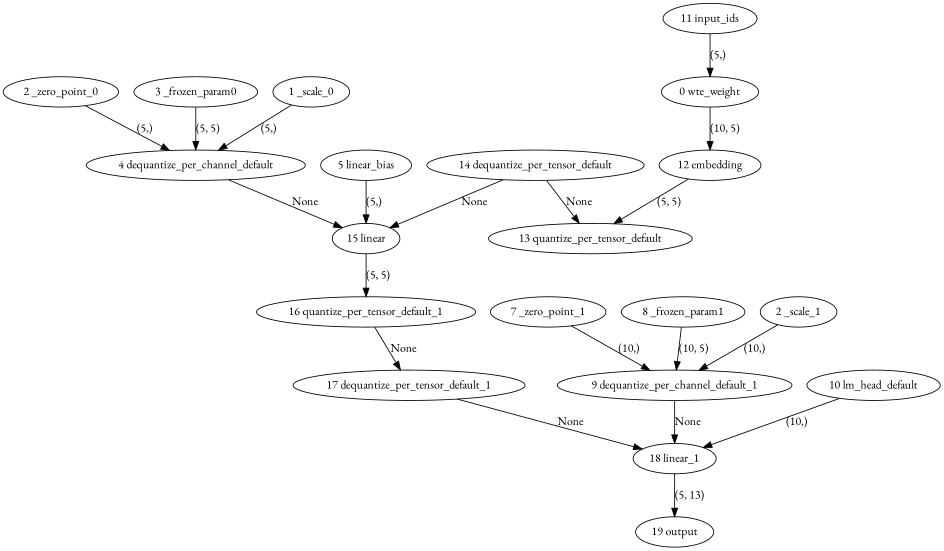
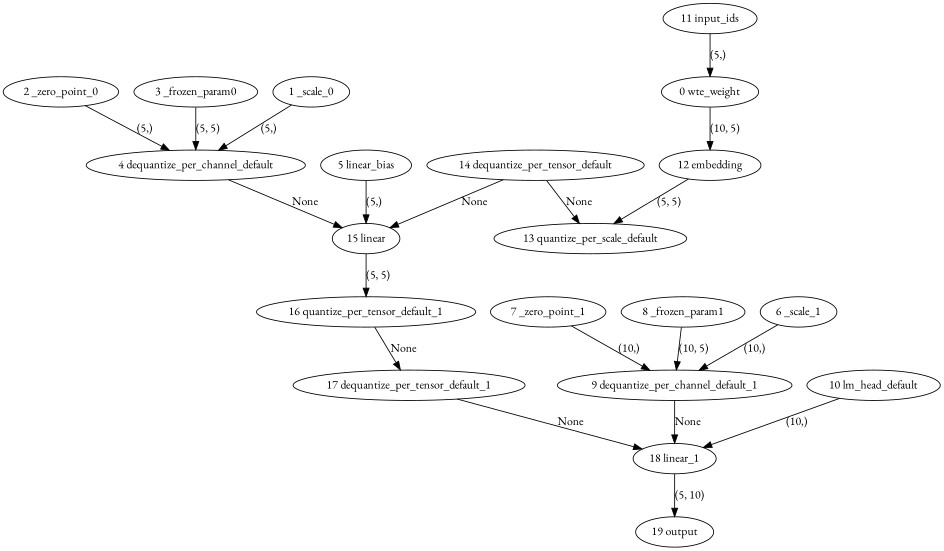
(590, 239) -> (590, 239)
(799, 312) -> (799, 312)
(690, 495) -> (690, 495)
